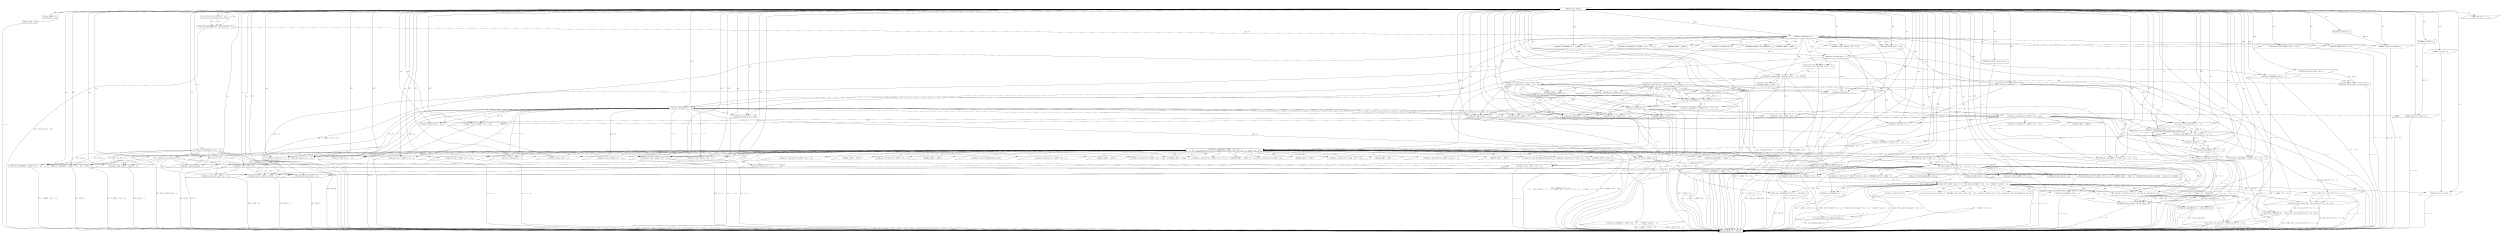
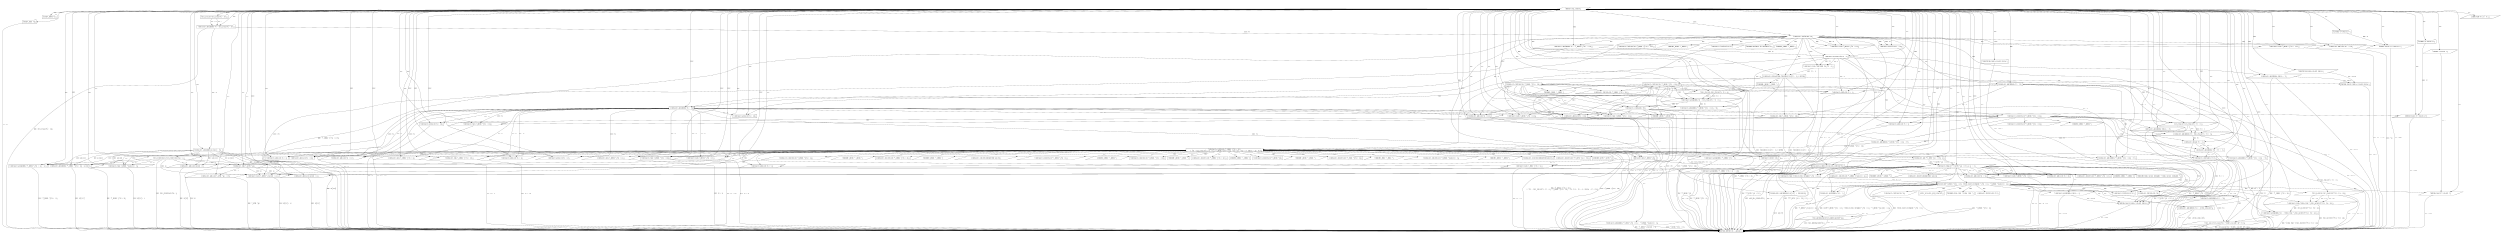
none -> (212, 88)
(2017, 193) -> none
